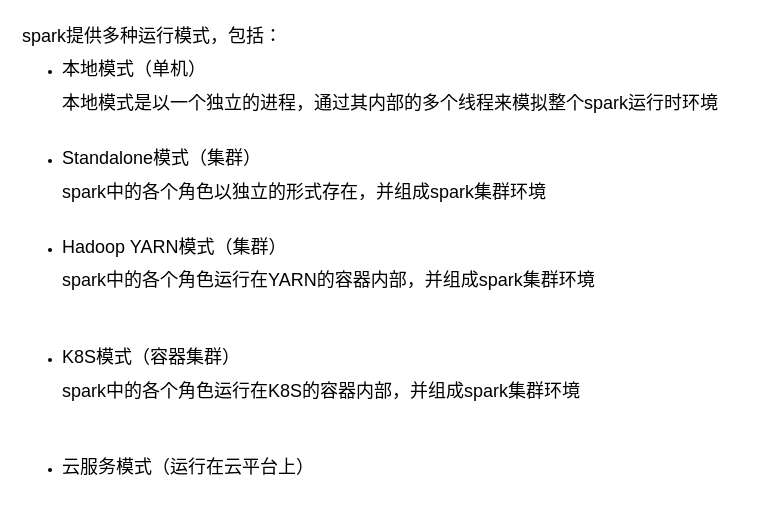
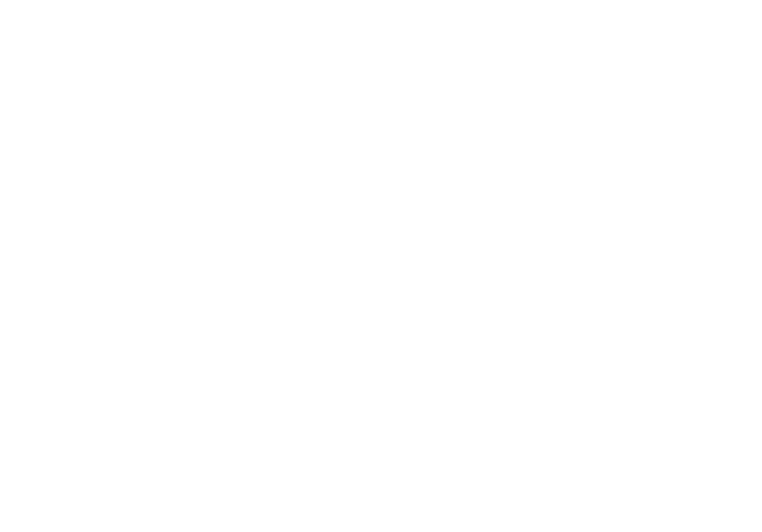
(381, 266) -> none
